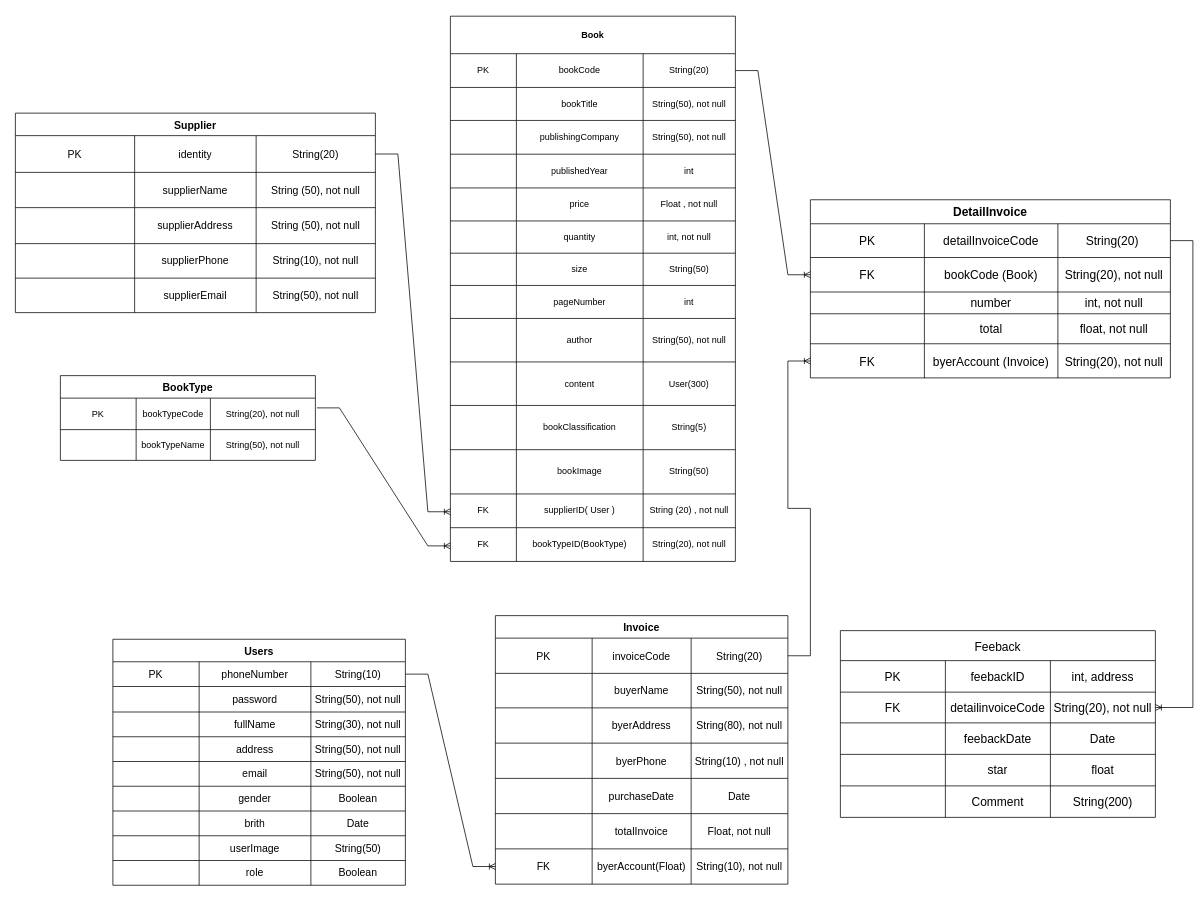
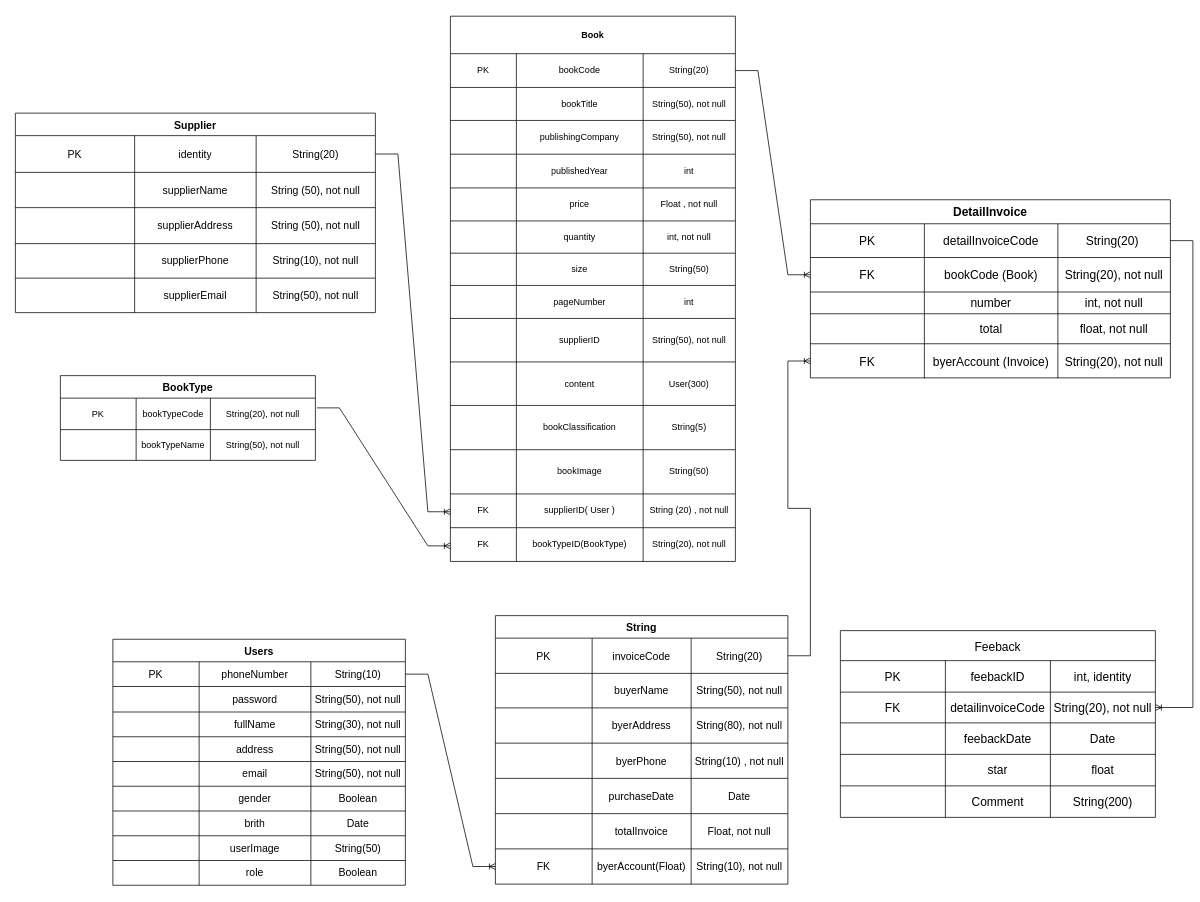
(580, 340) -> (580, 340)
(641, 627) -> (641, 627)
(1103, 676) -> (1103, 676)
